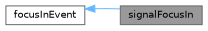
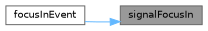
(108, 9) -> (97, 22)
